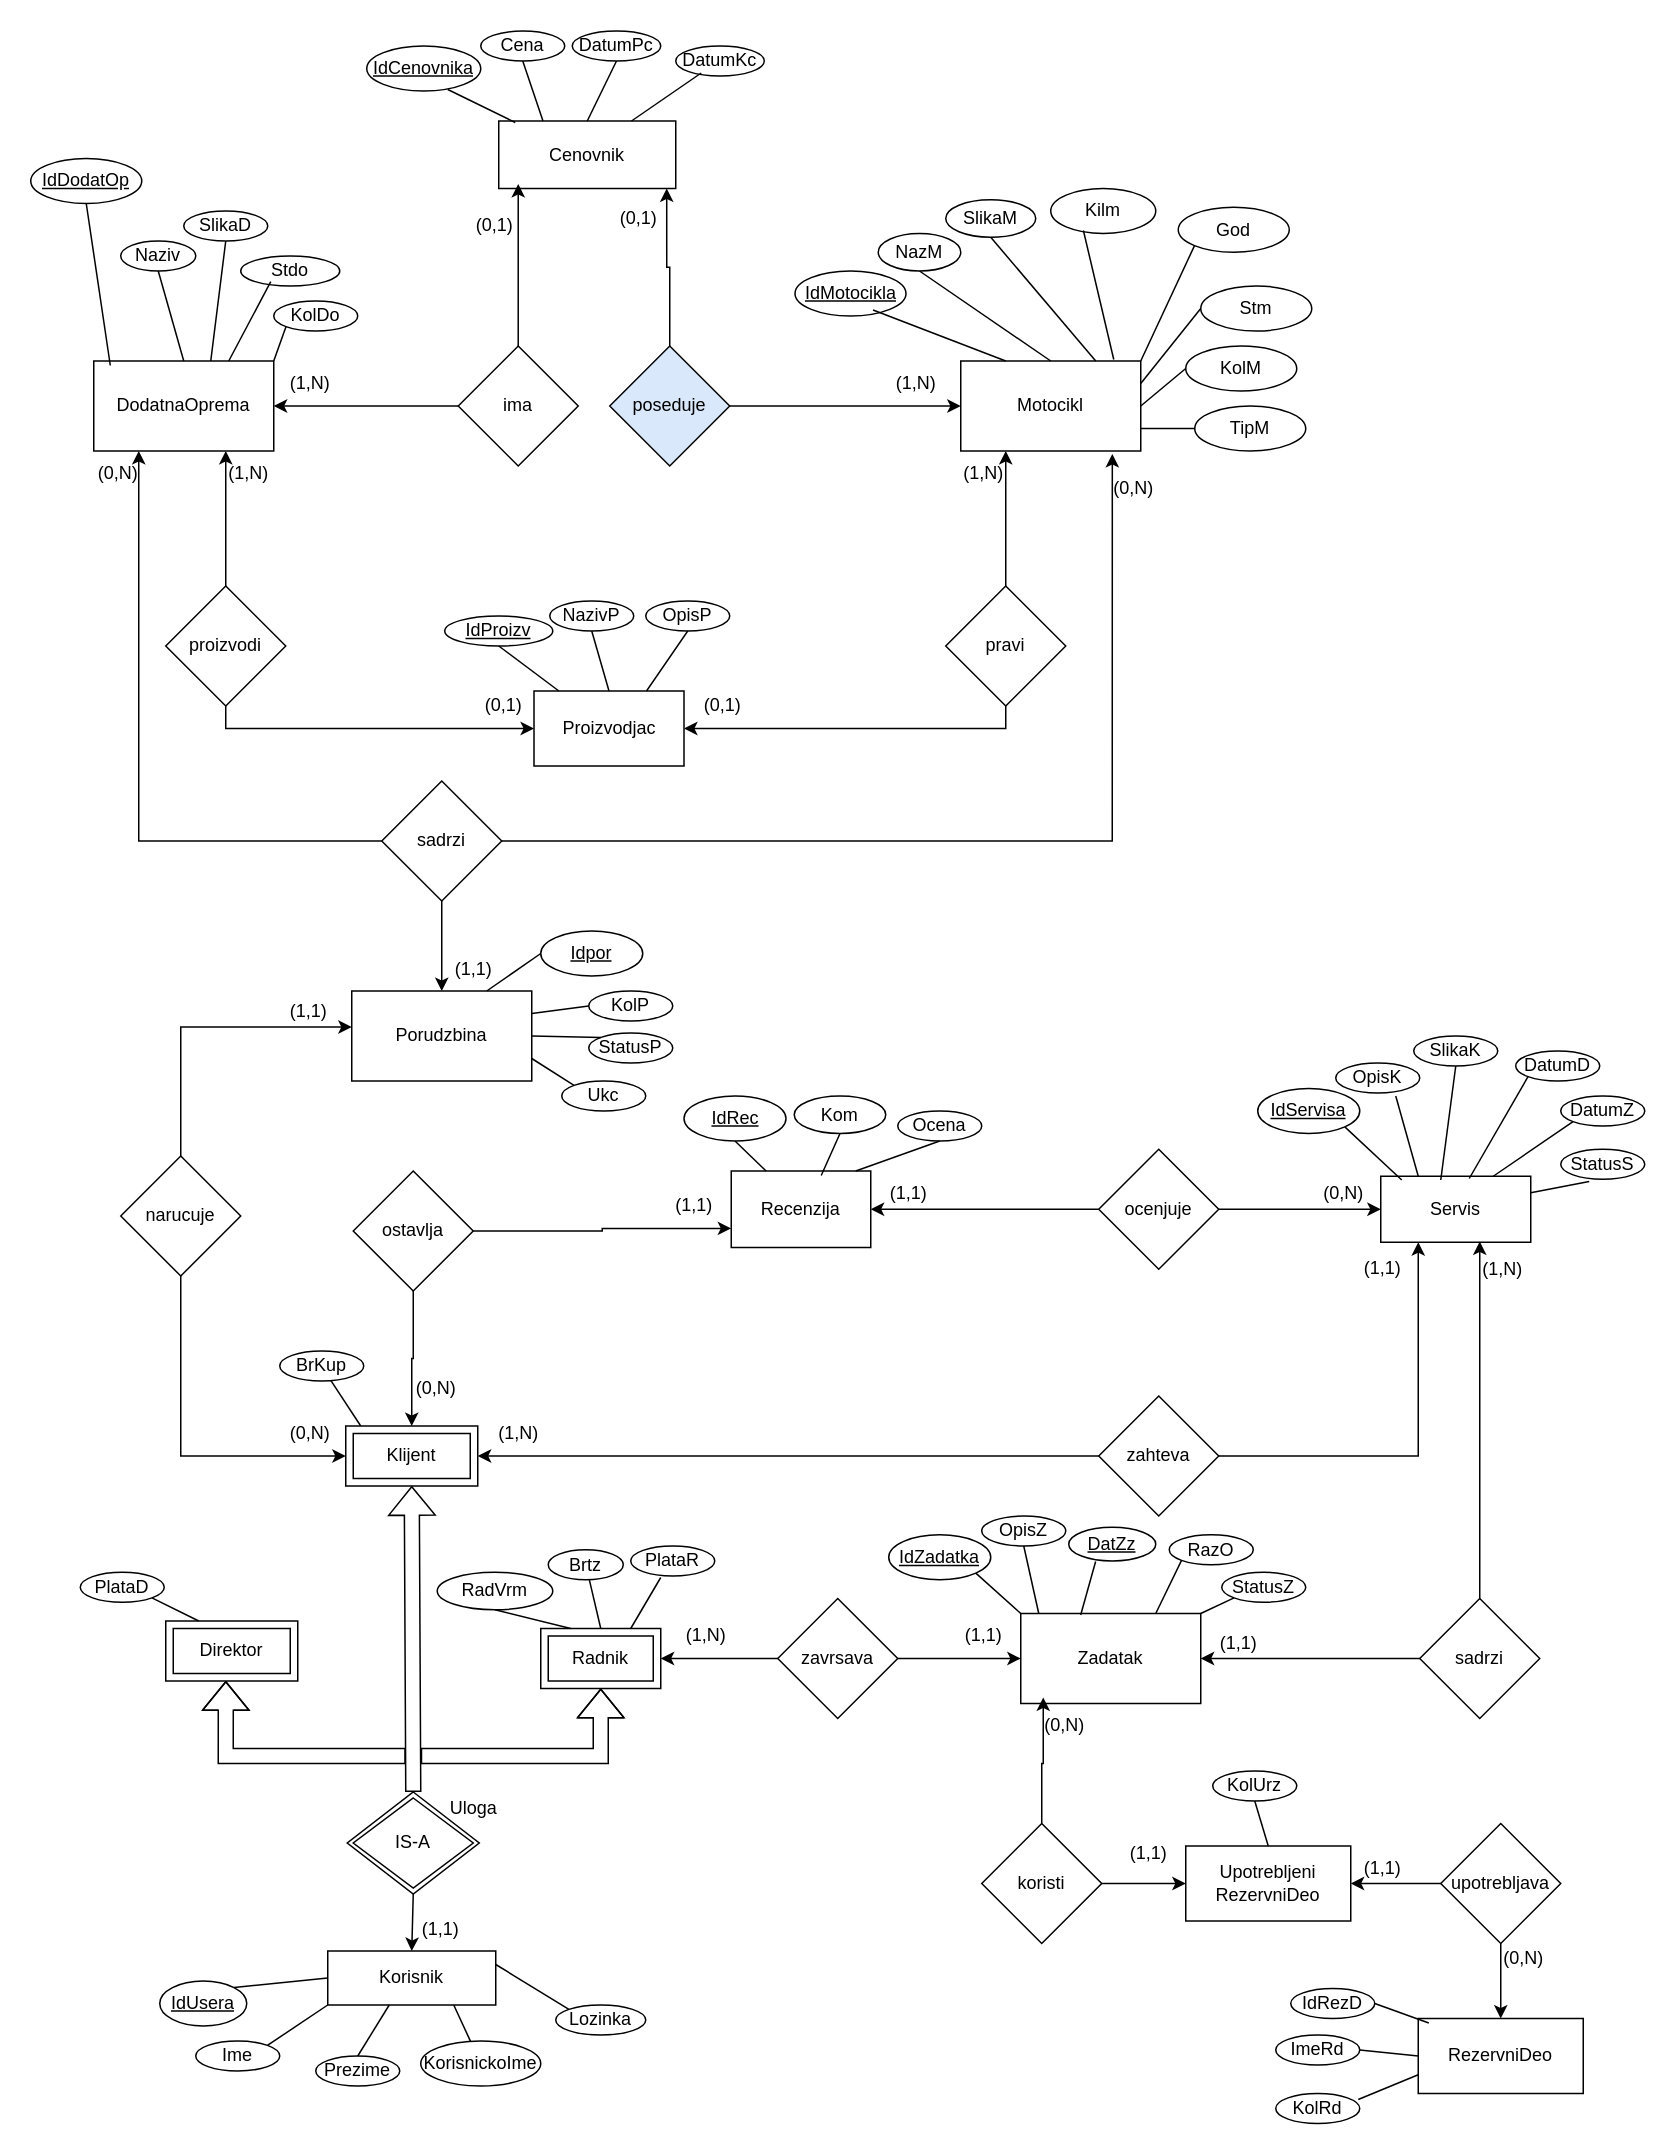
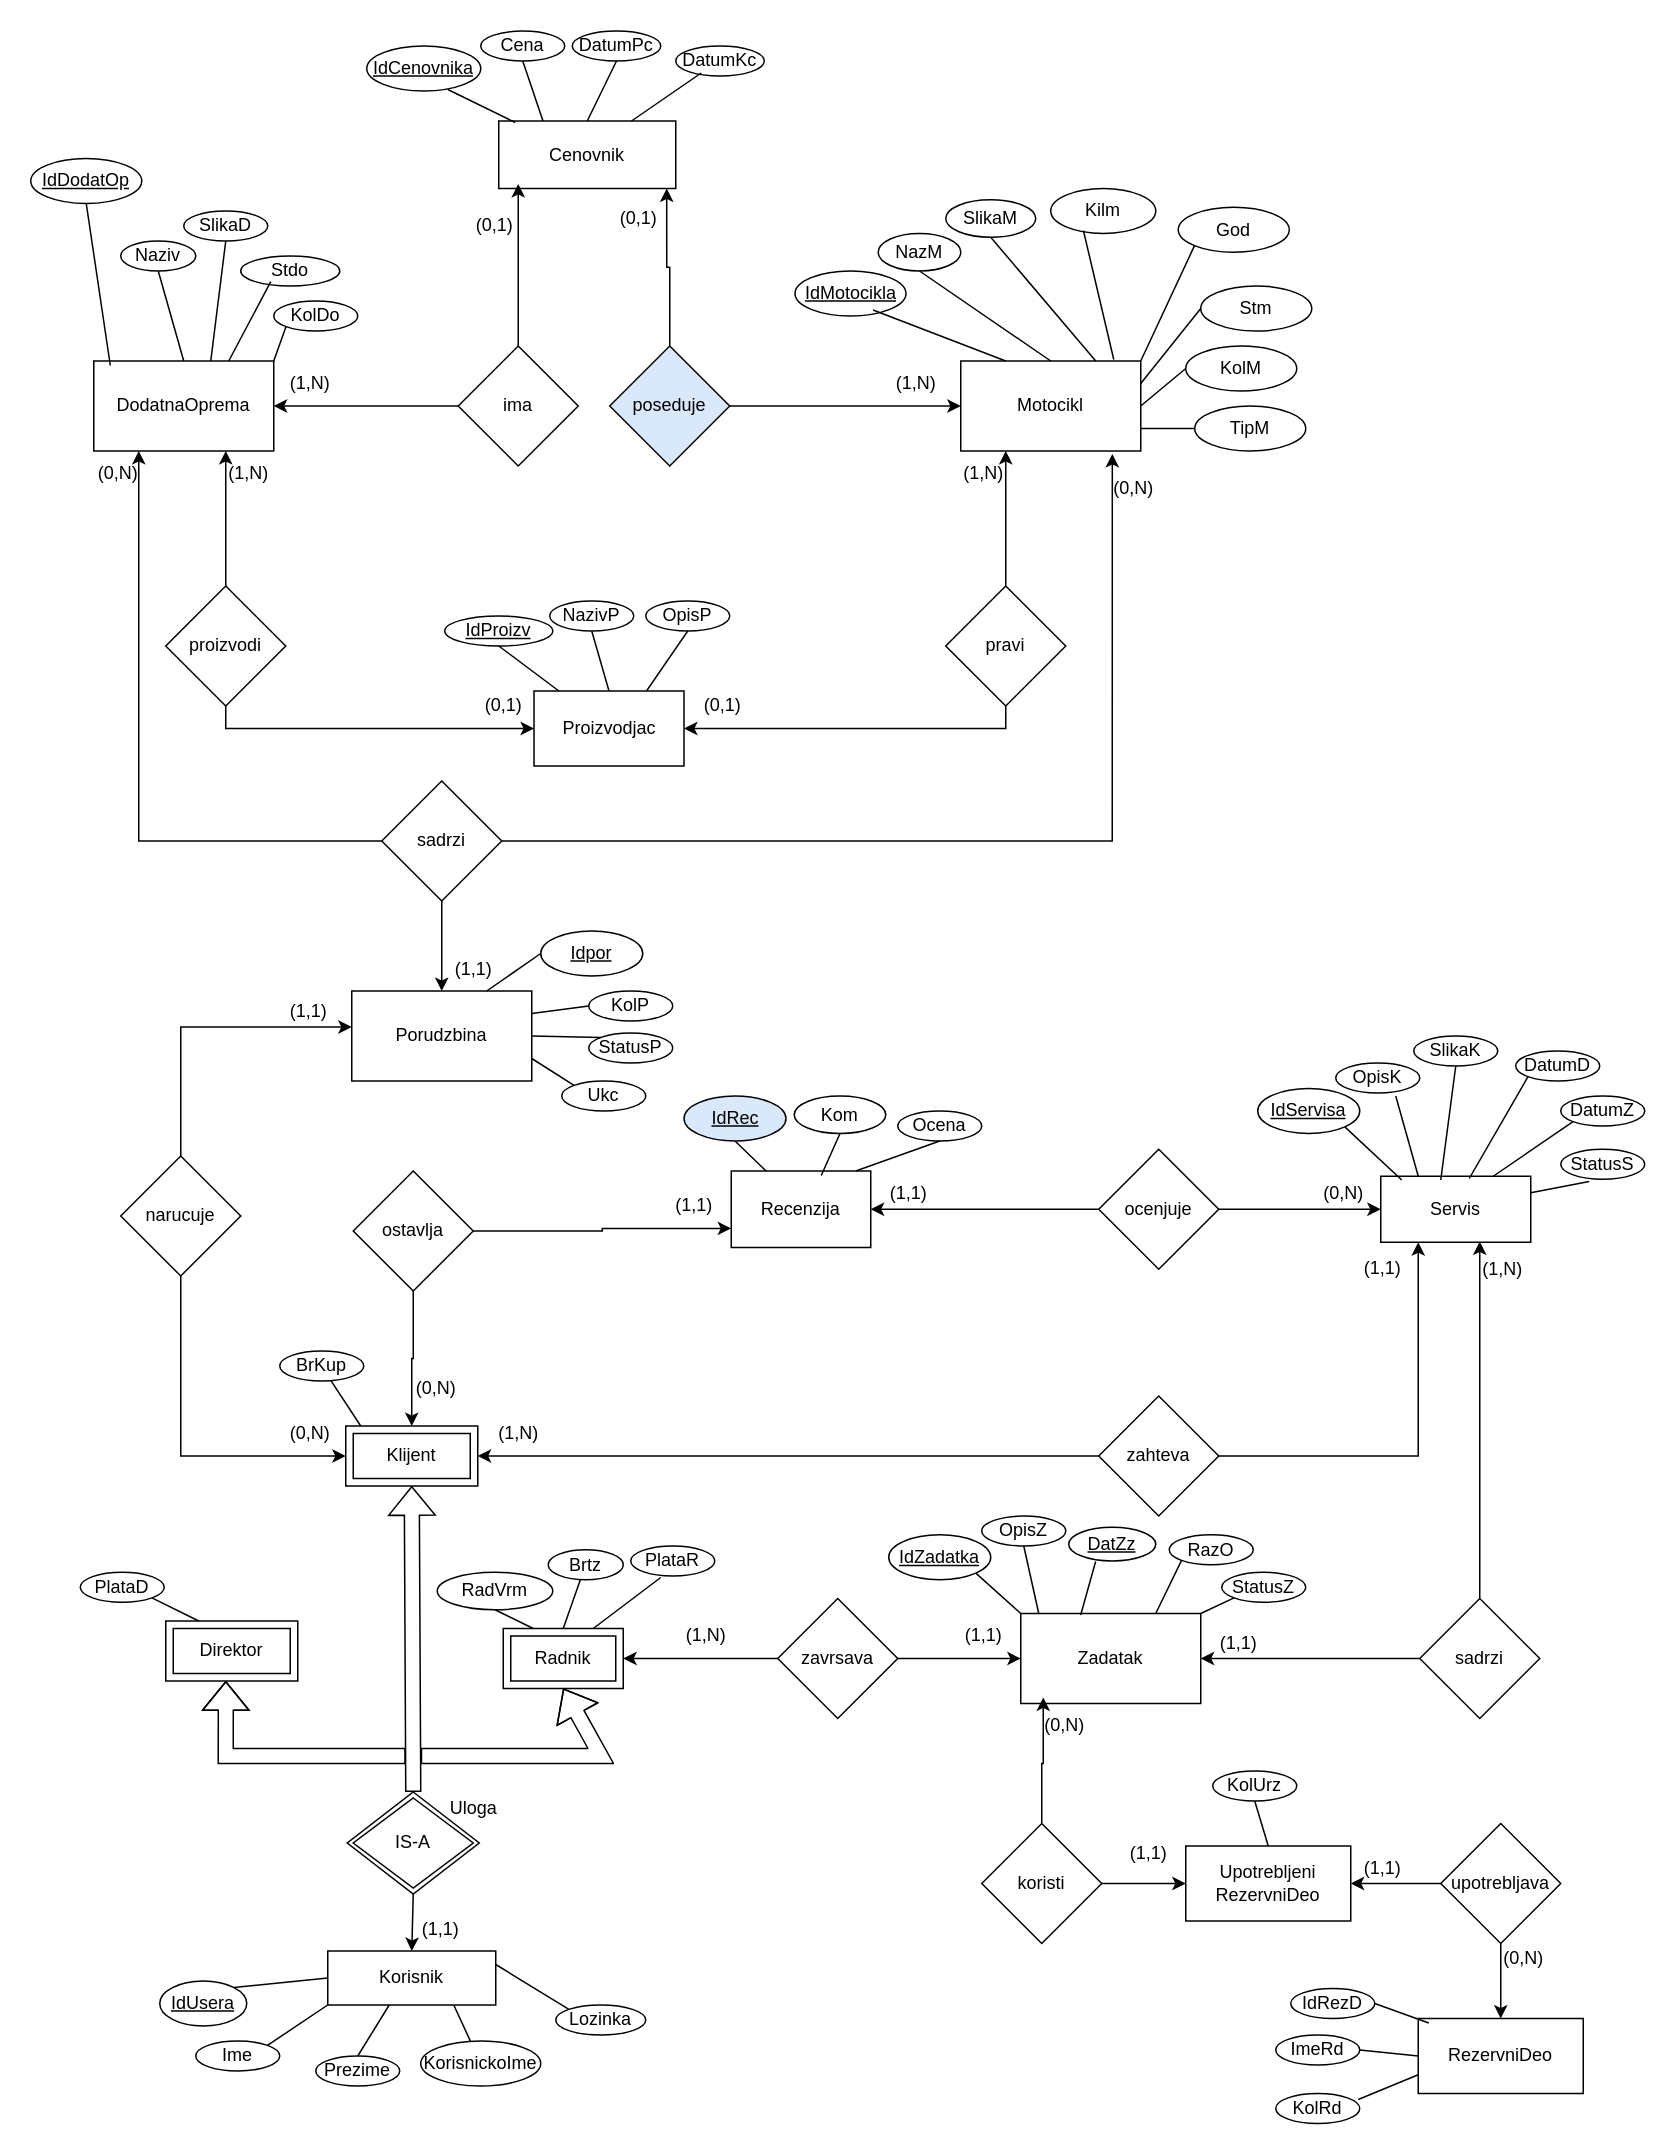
(735, 1118) -> (735, 1118)
(601, 1658) -> (563, 1658)
